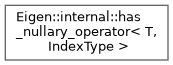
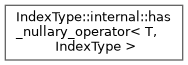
(87, 33) -> (94, 33)
